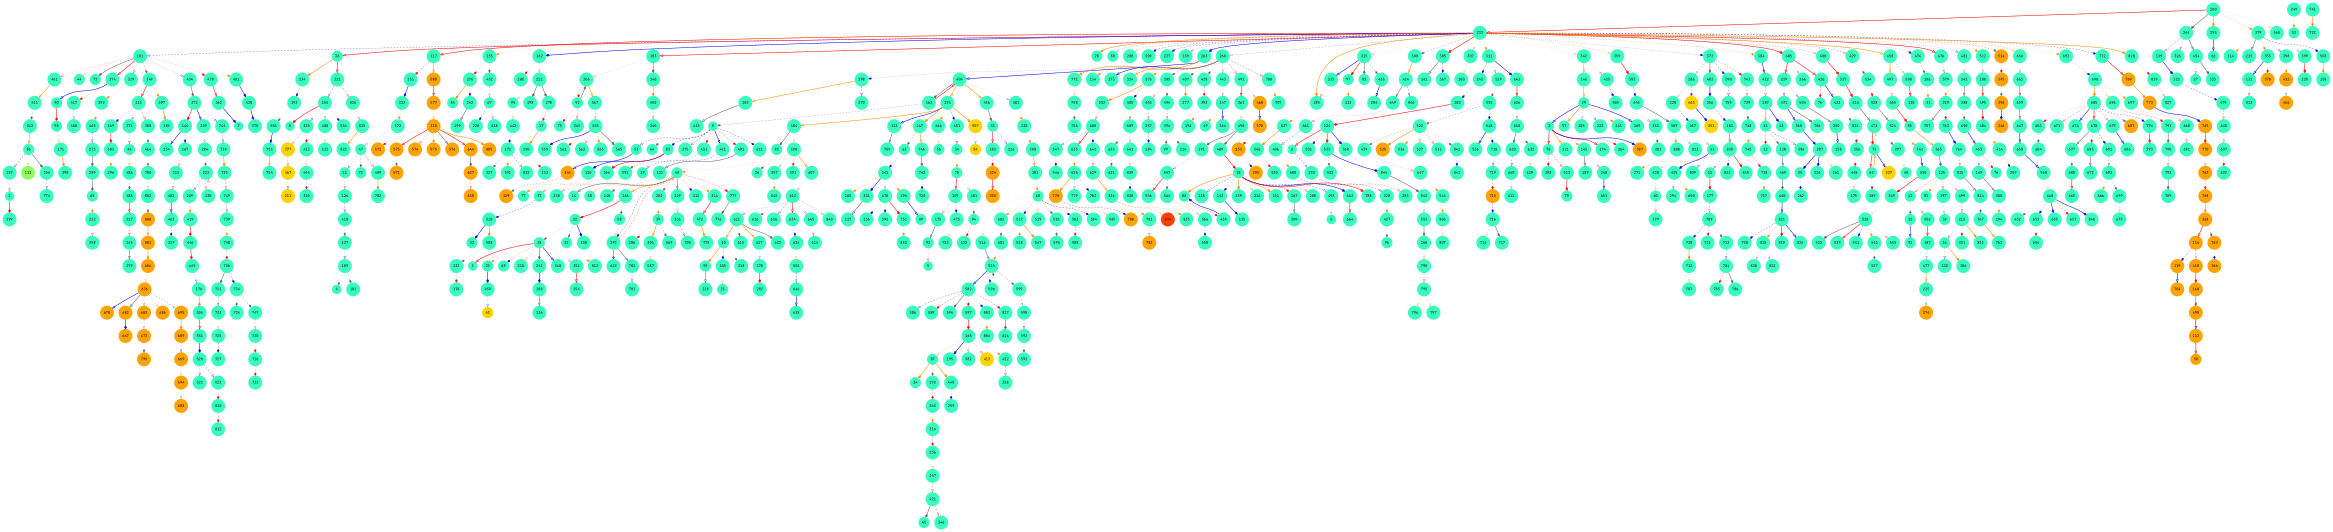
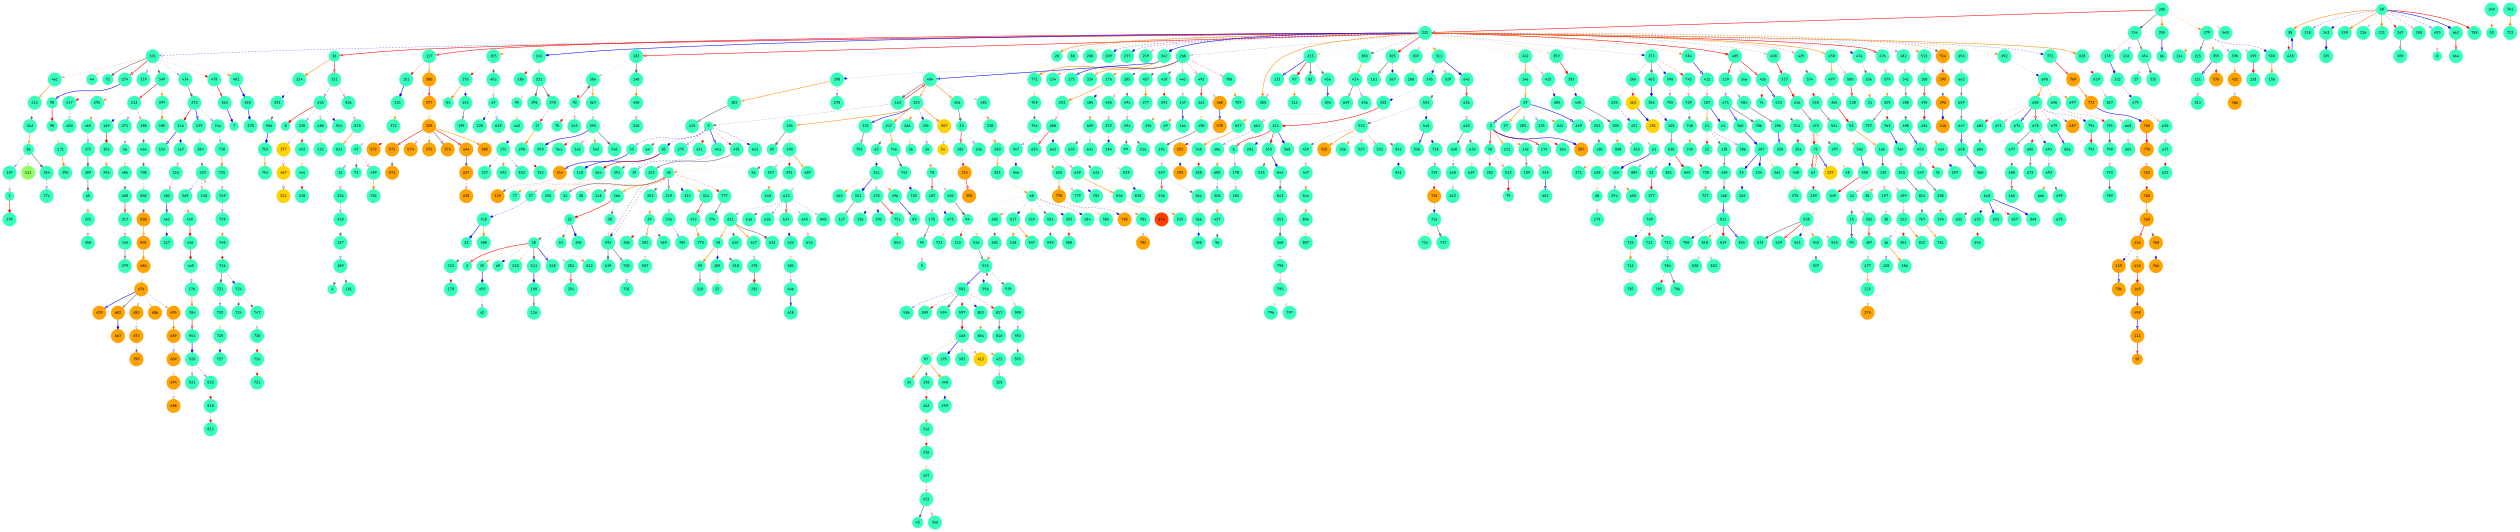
(1220, 149) -> none
(974, 207) -> (959, 207)
(488, 313) -> (482, 313)
